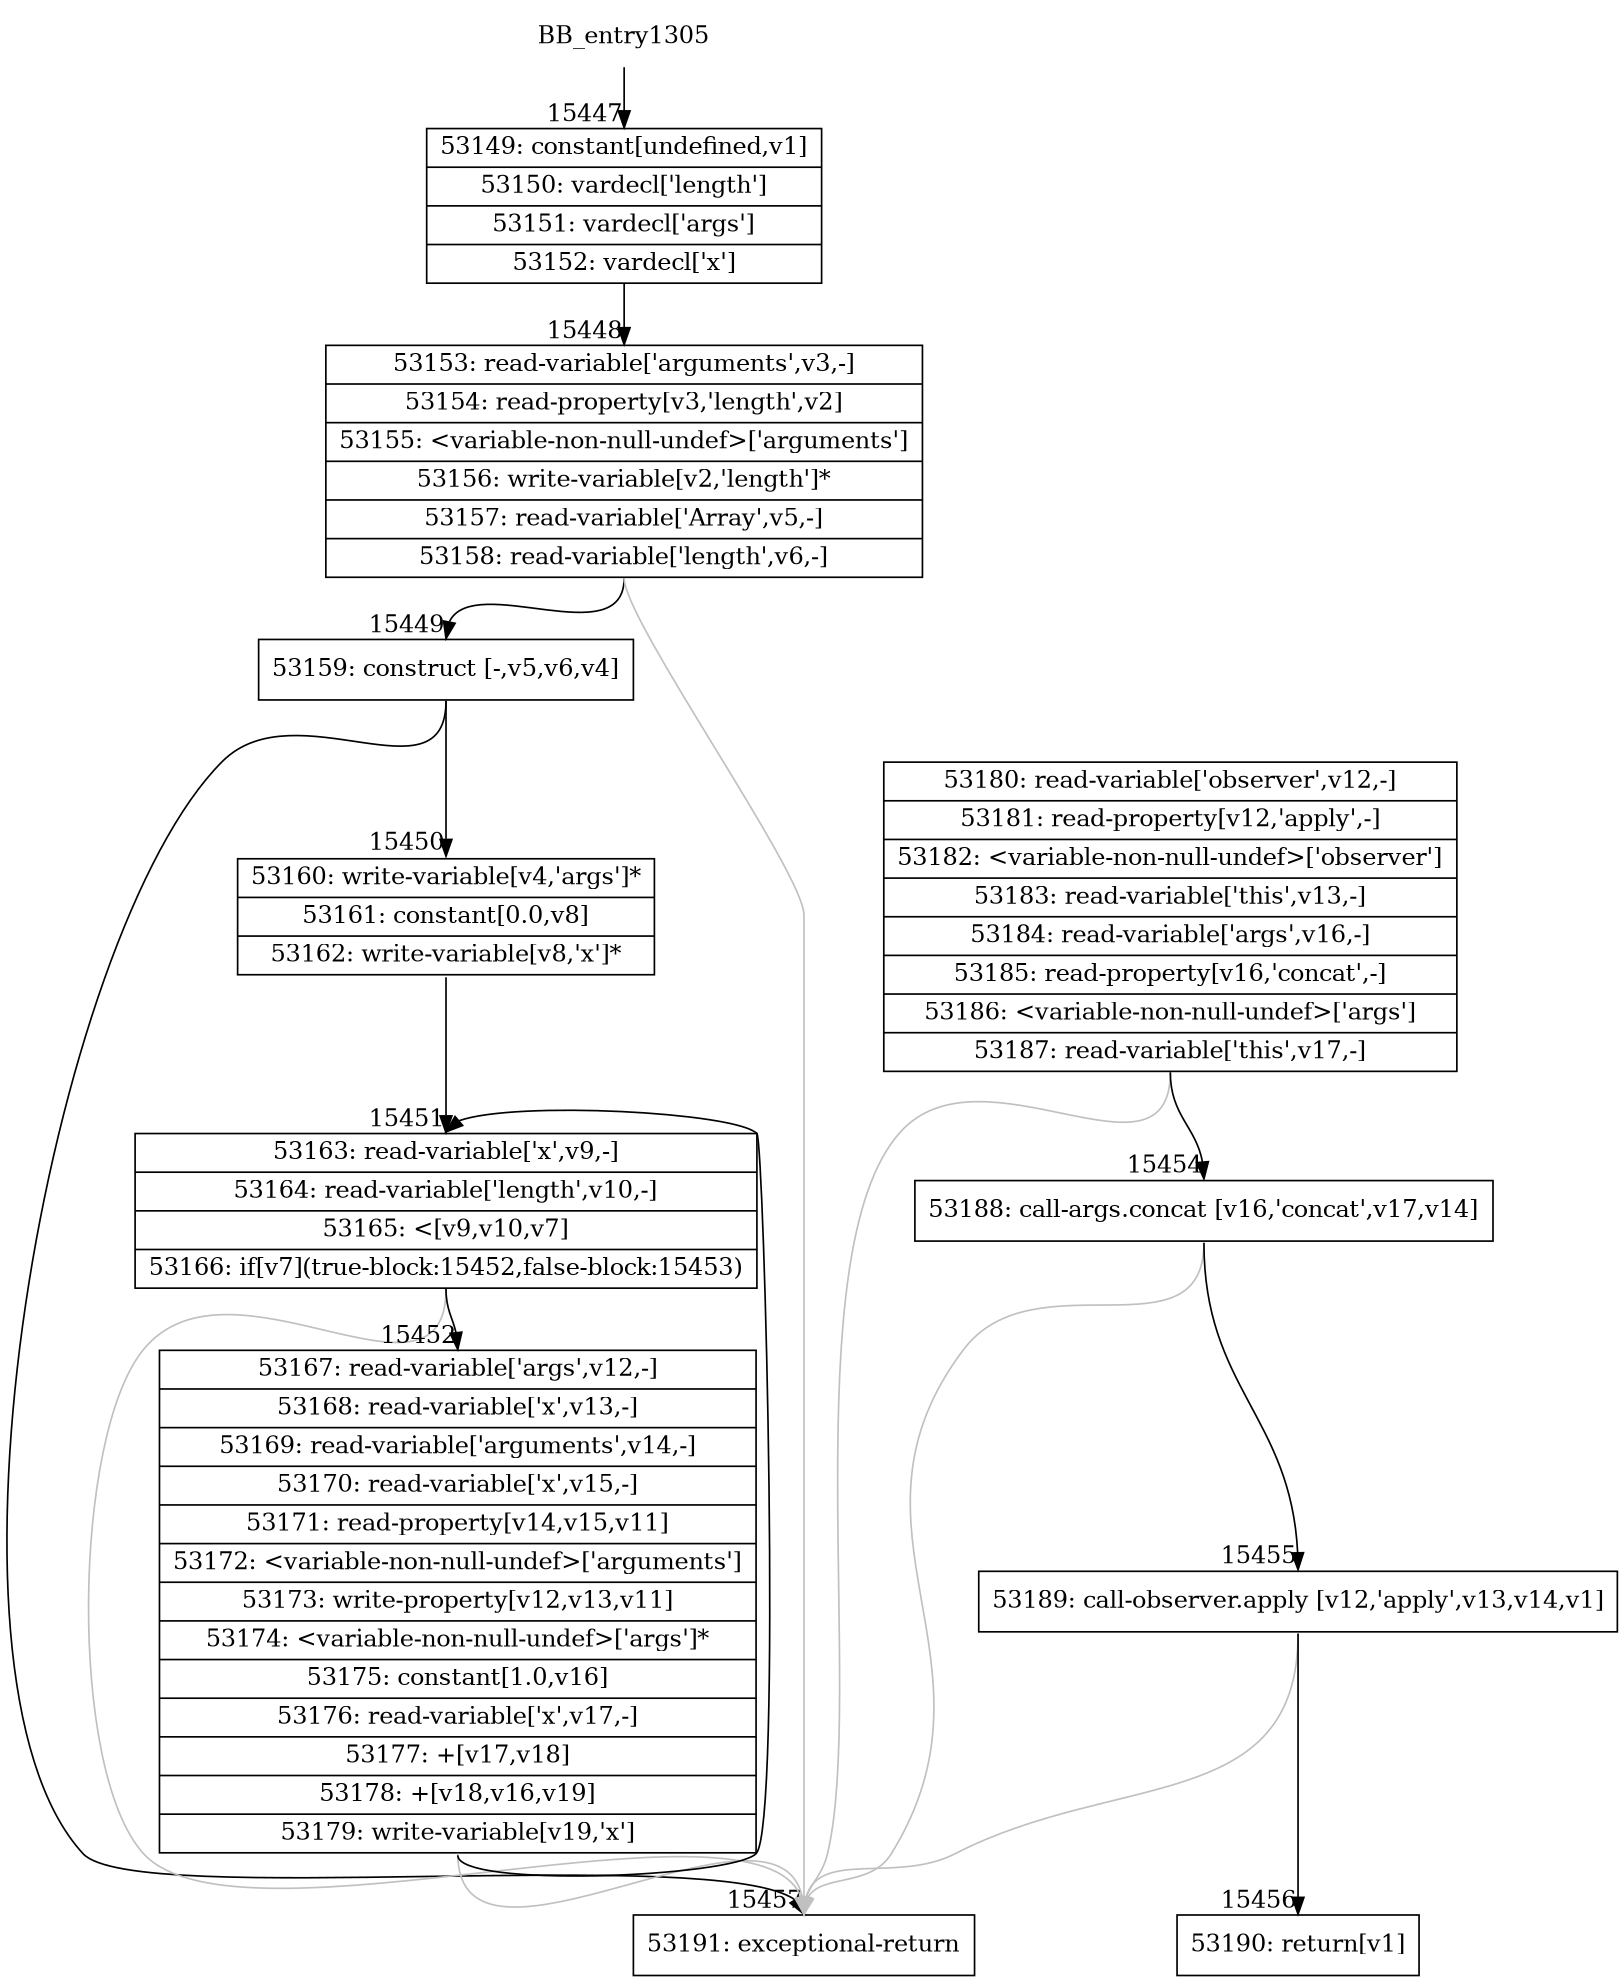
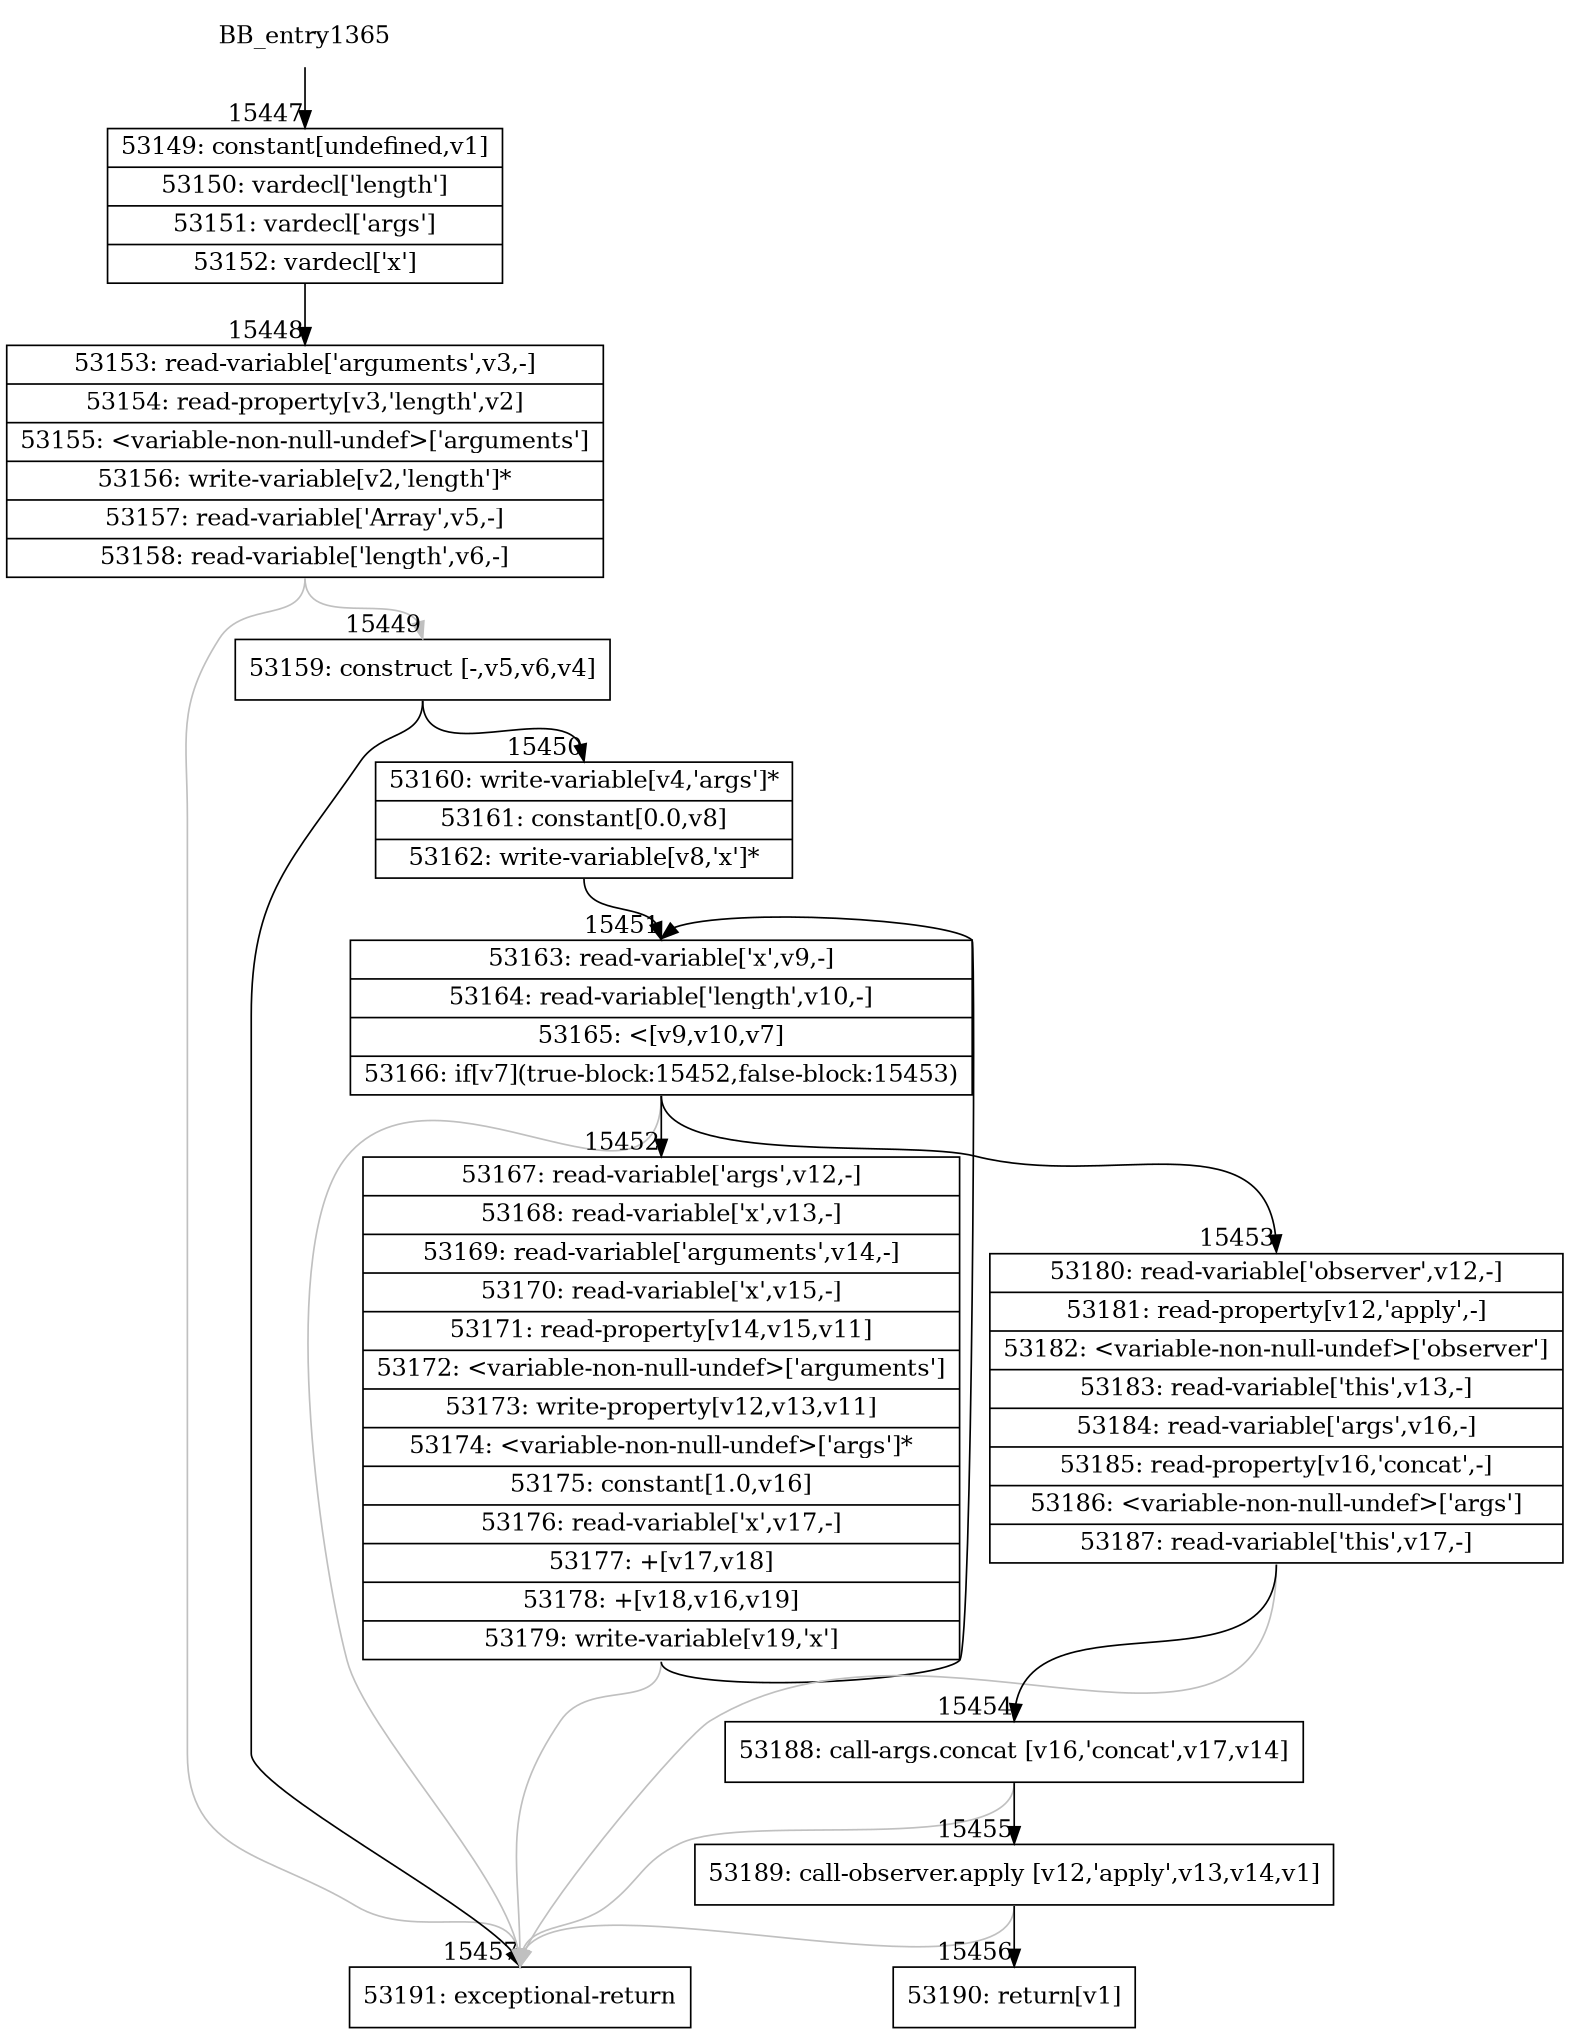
(624, 37) -> (305, 37)
(544, 609) -> (355, 608)
none -> (961, 1154)
